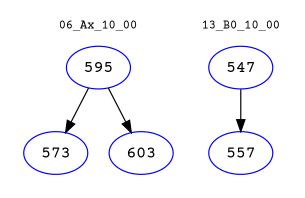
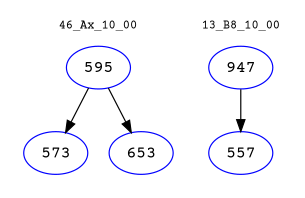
(98, 26) -> (98, 26)
(241, 26) -> (241, 26)
(241, 68) -> (241, 68)
(141, 153) -> (141, 153)
